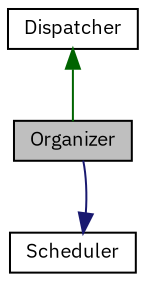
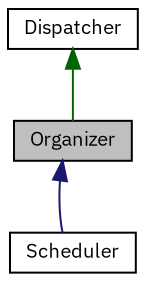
(86, 187) -> (60, 207)
